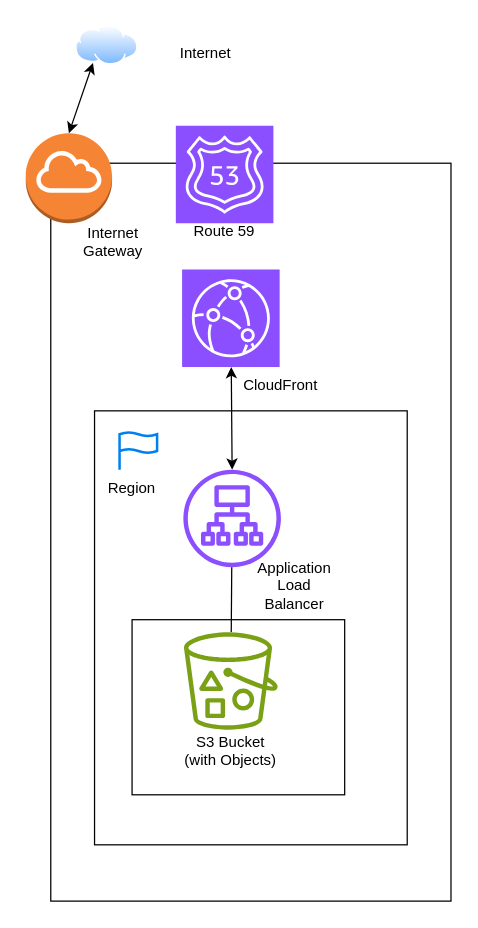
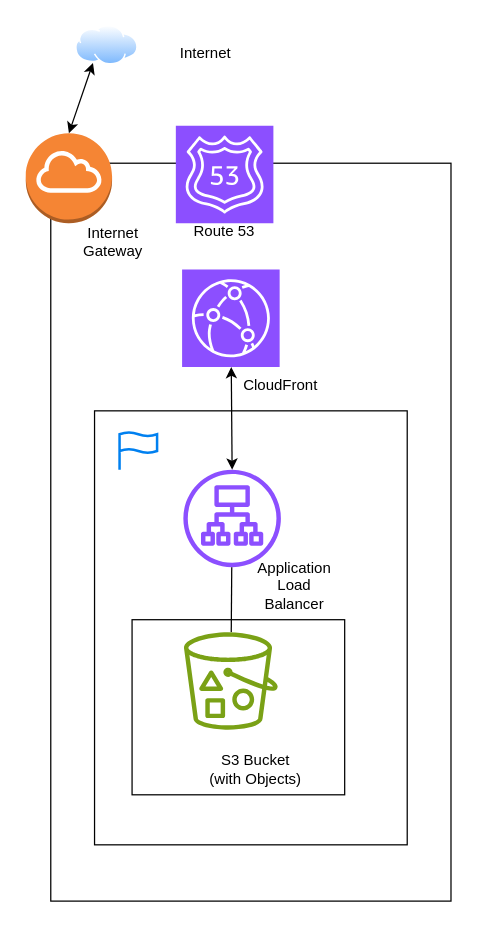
(224, 232) -> (224, 232)
(132, 488) -> none
(231, 751) -> (256, 769)
